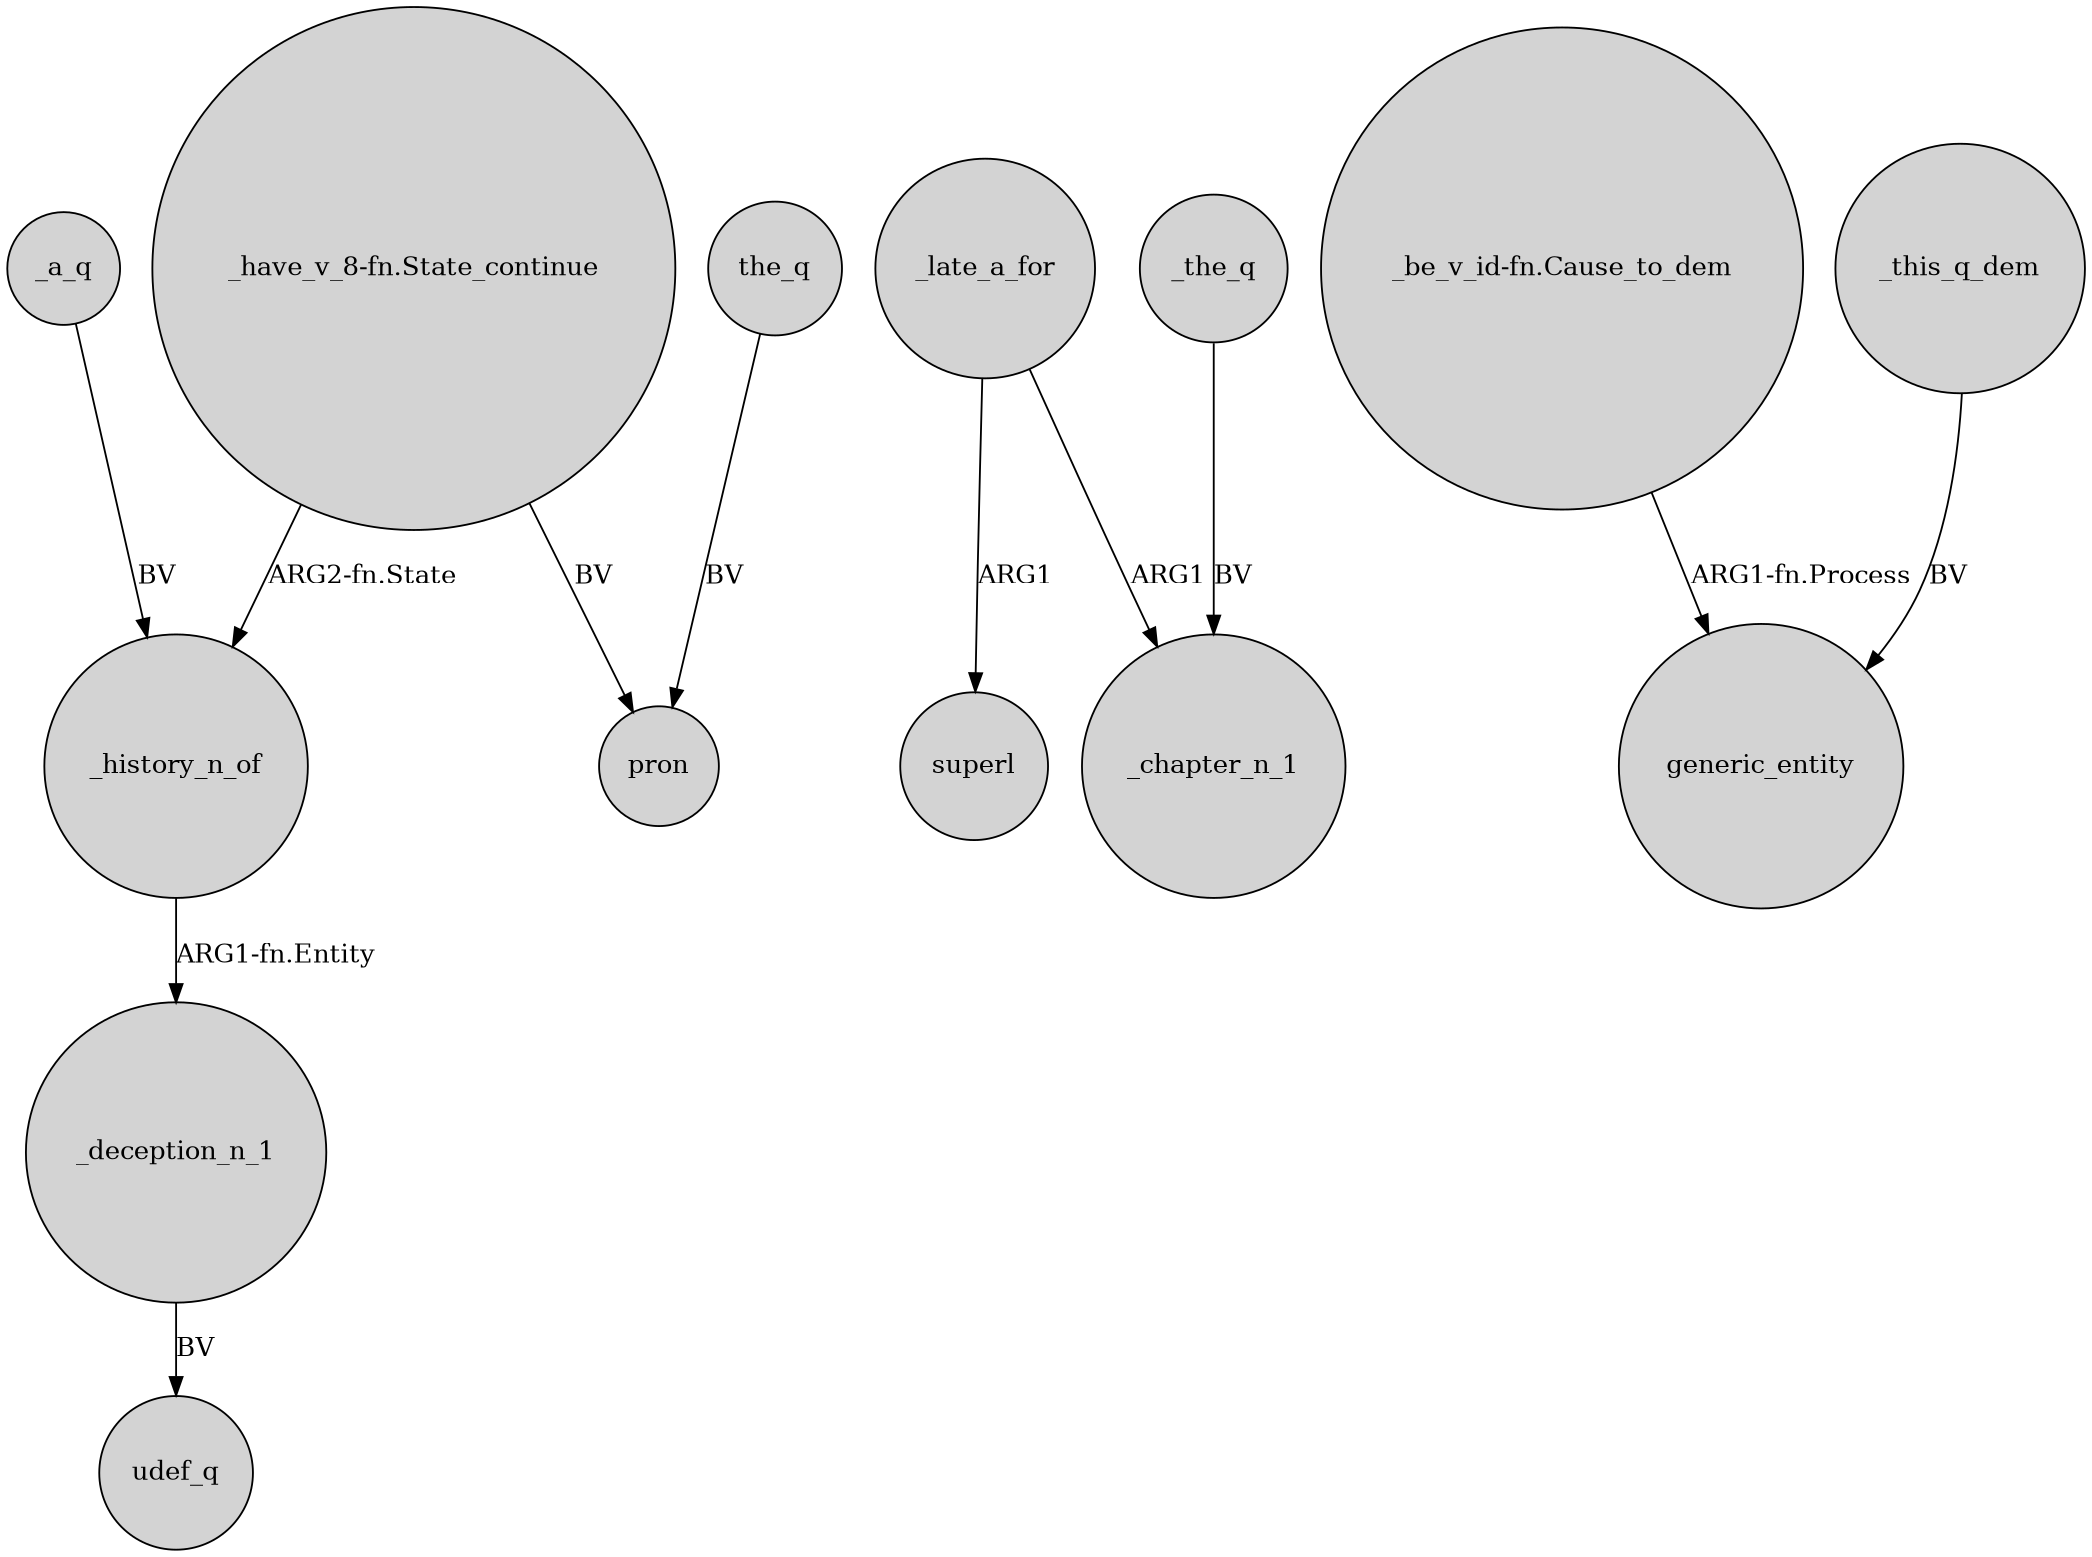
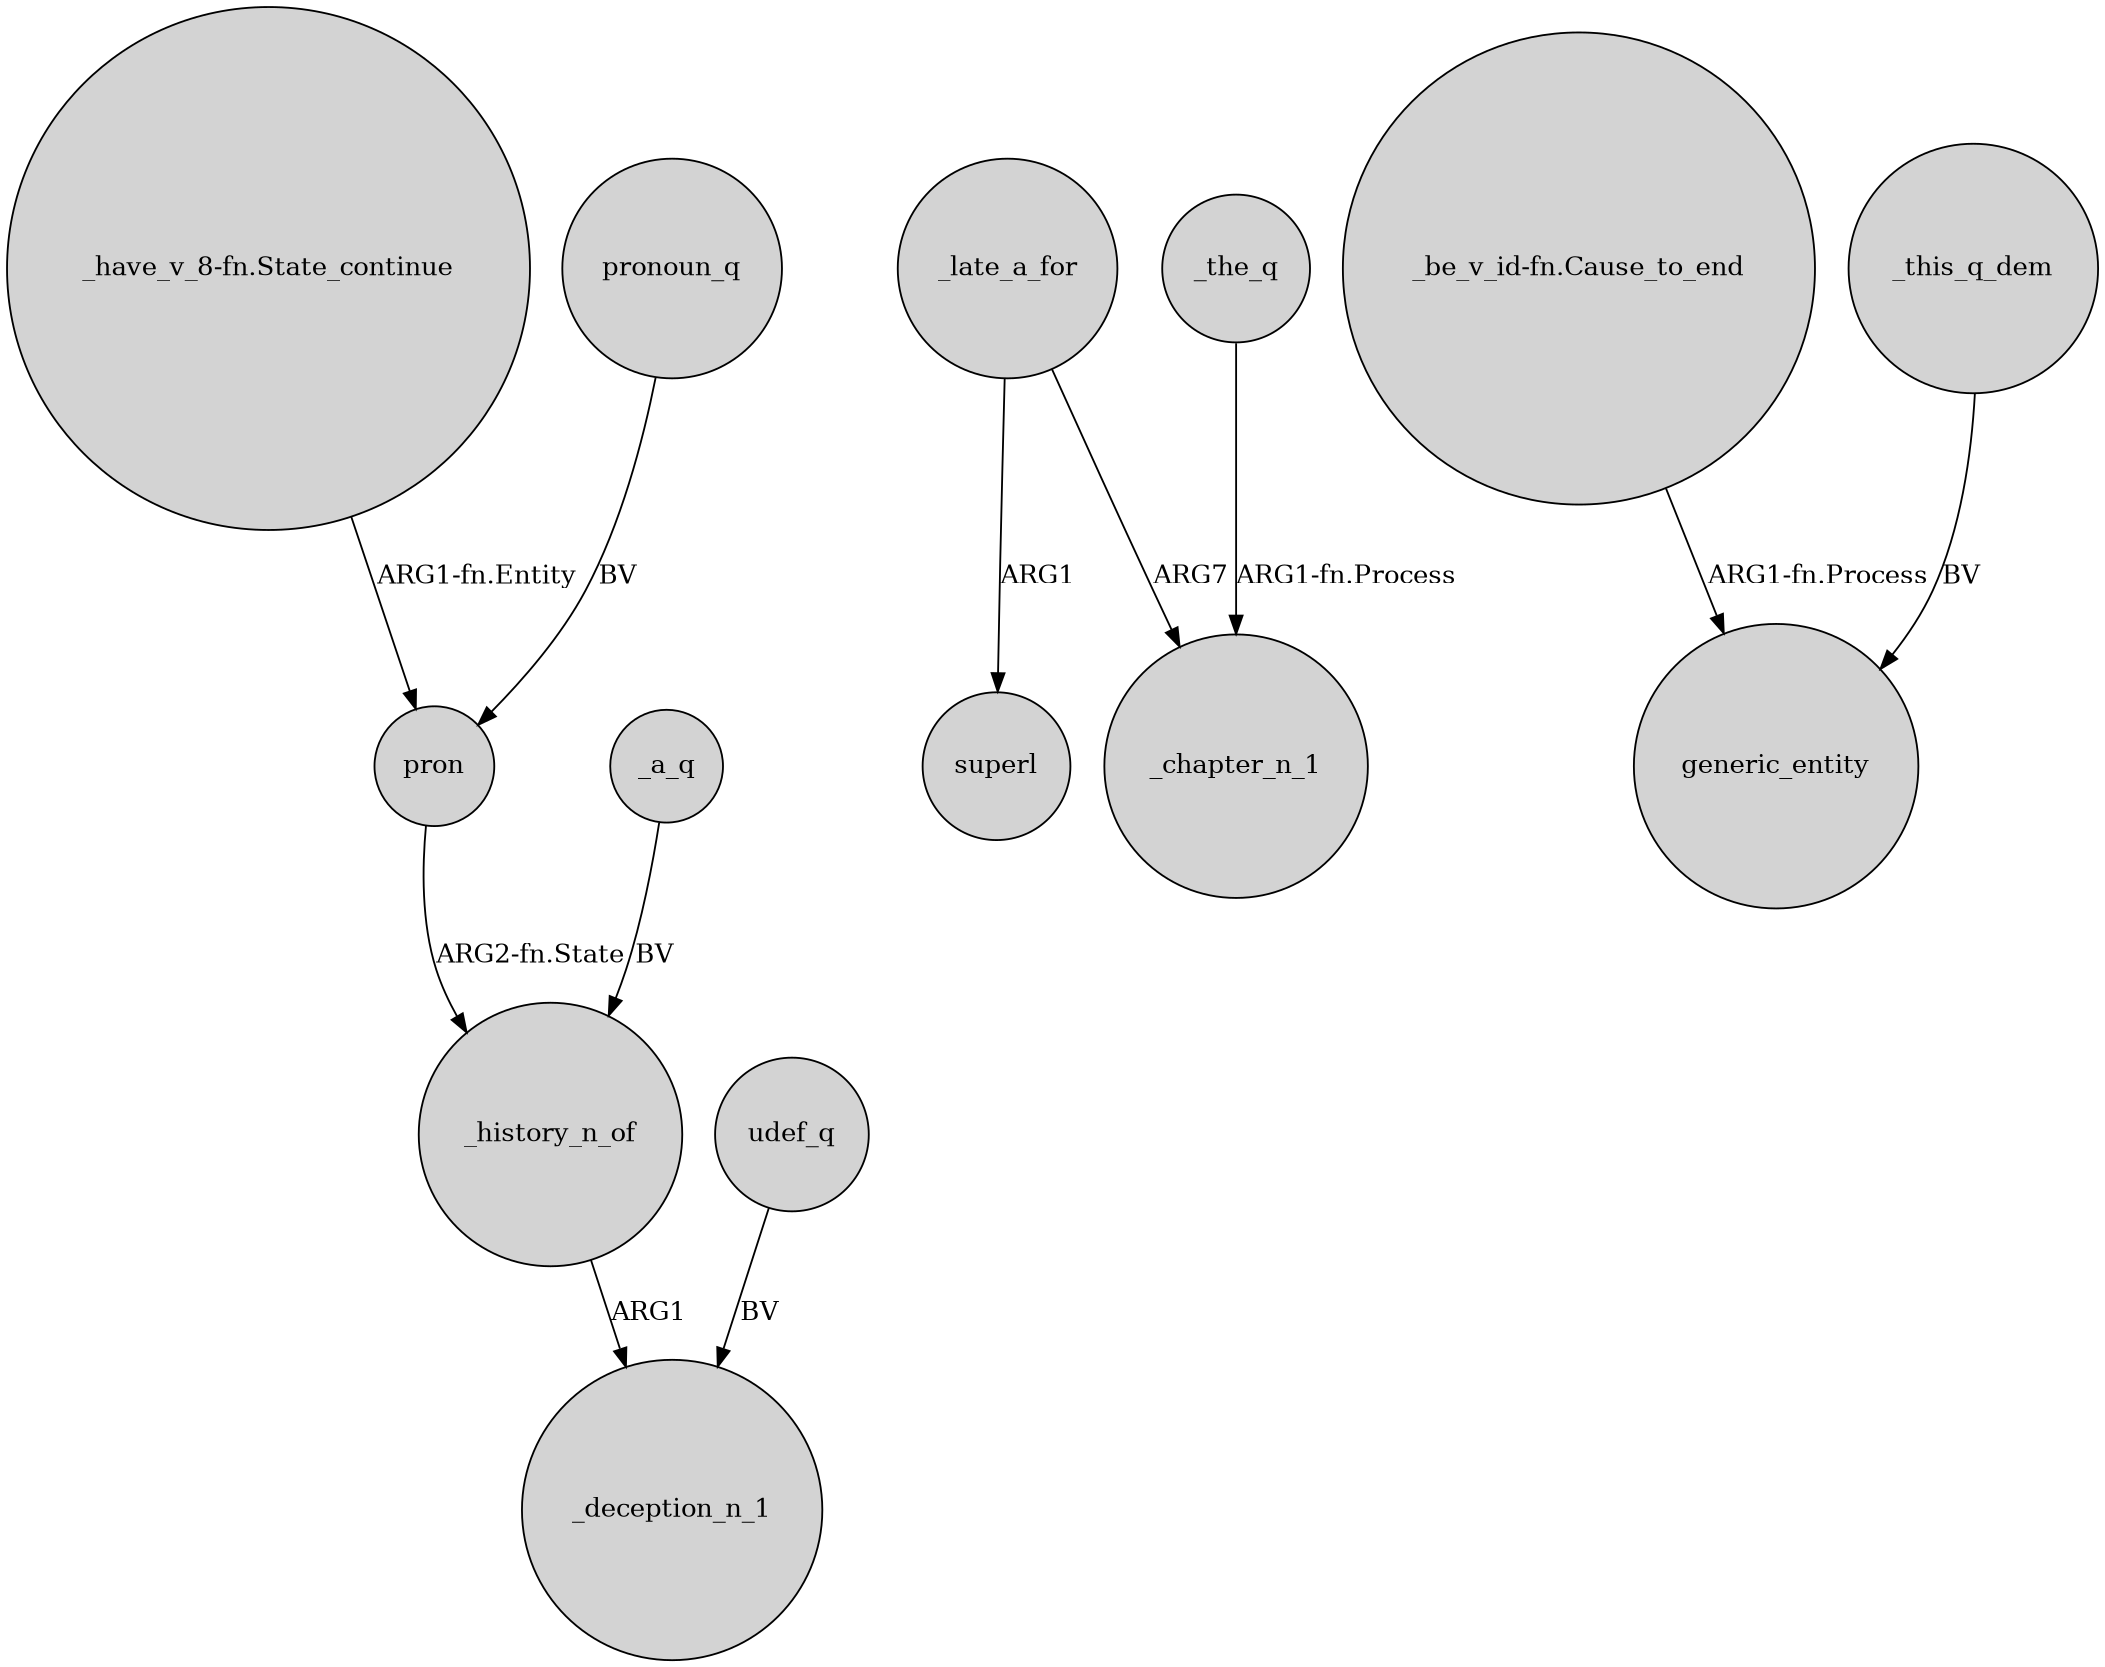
(775, 269) -> (672, 268)
(1562, 269) -> (1579, 268)
(271, 567) -> (427, 924)
(594, 577) -> (478, 577)
(1169, 577) -> (1191, 577)
(1233, 577) -> (1347, 577)
(277, 956) -> (649, 1313)
(176, 1339) -> (746, 1278)
